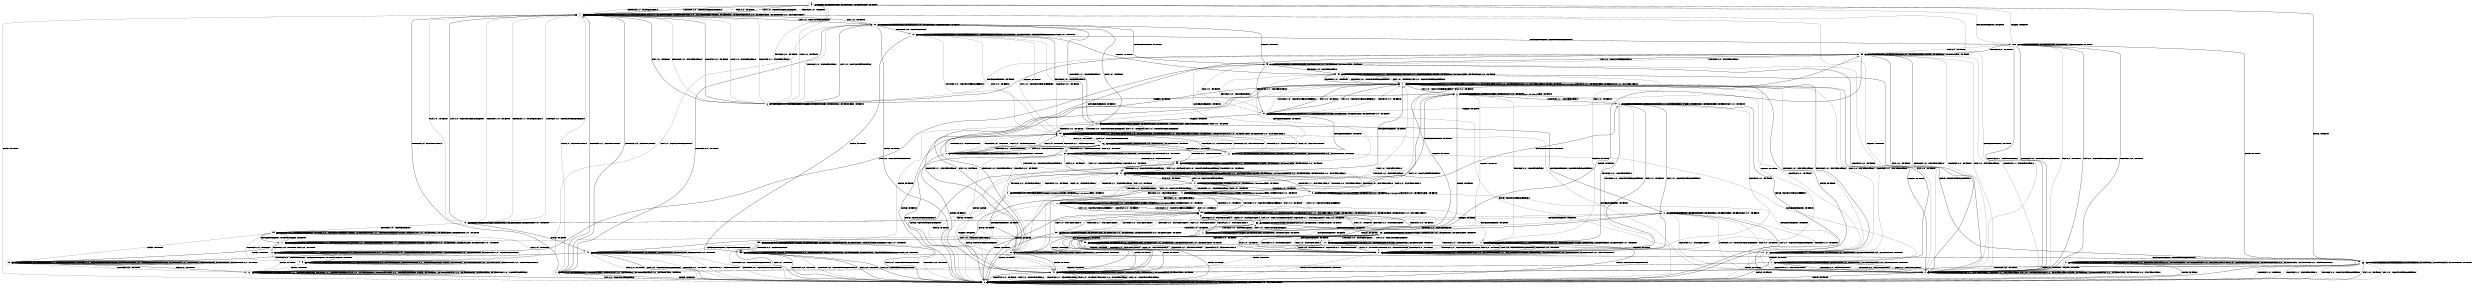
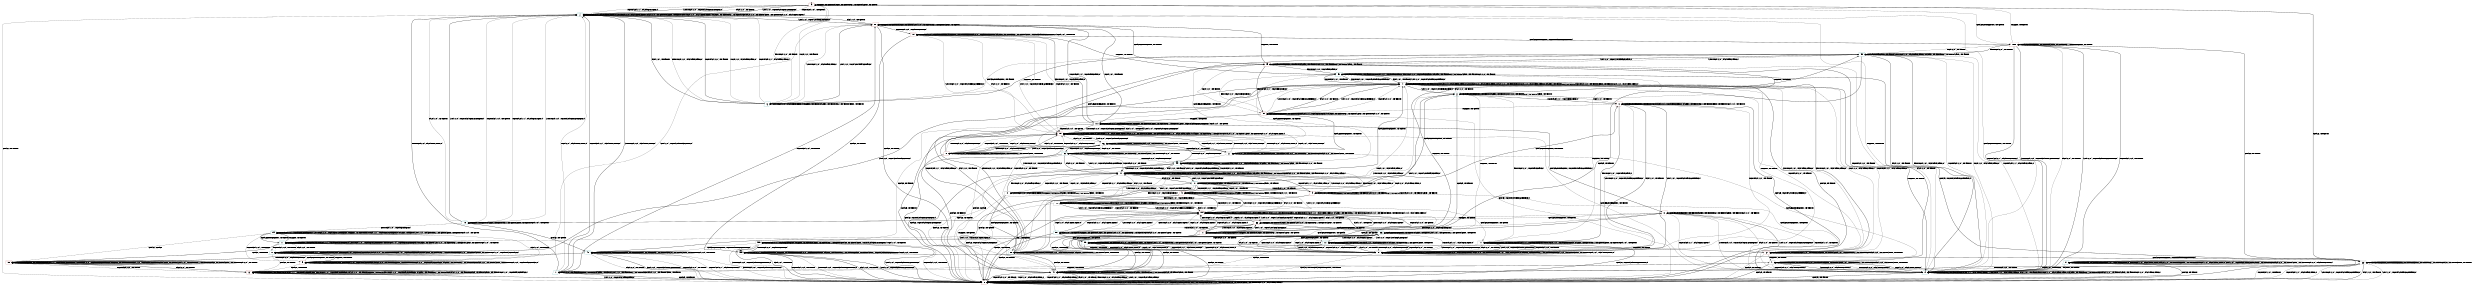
(1113, 99) -> (1682, 72)
(695, 120) -> (747, 170)
(1023, 238) -> (1023, 238)
(155, 248) -> (155, 248)
